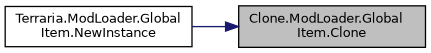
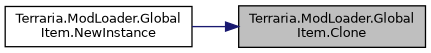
(332, 27) -> (332, 27)
